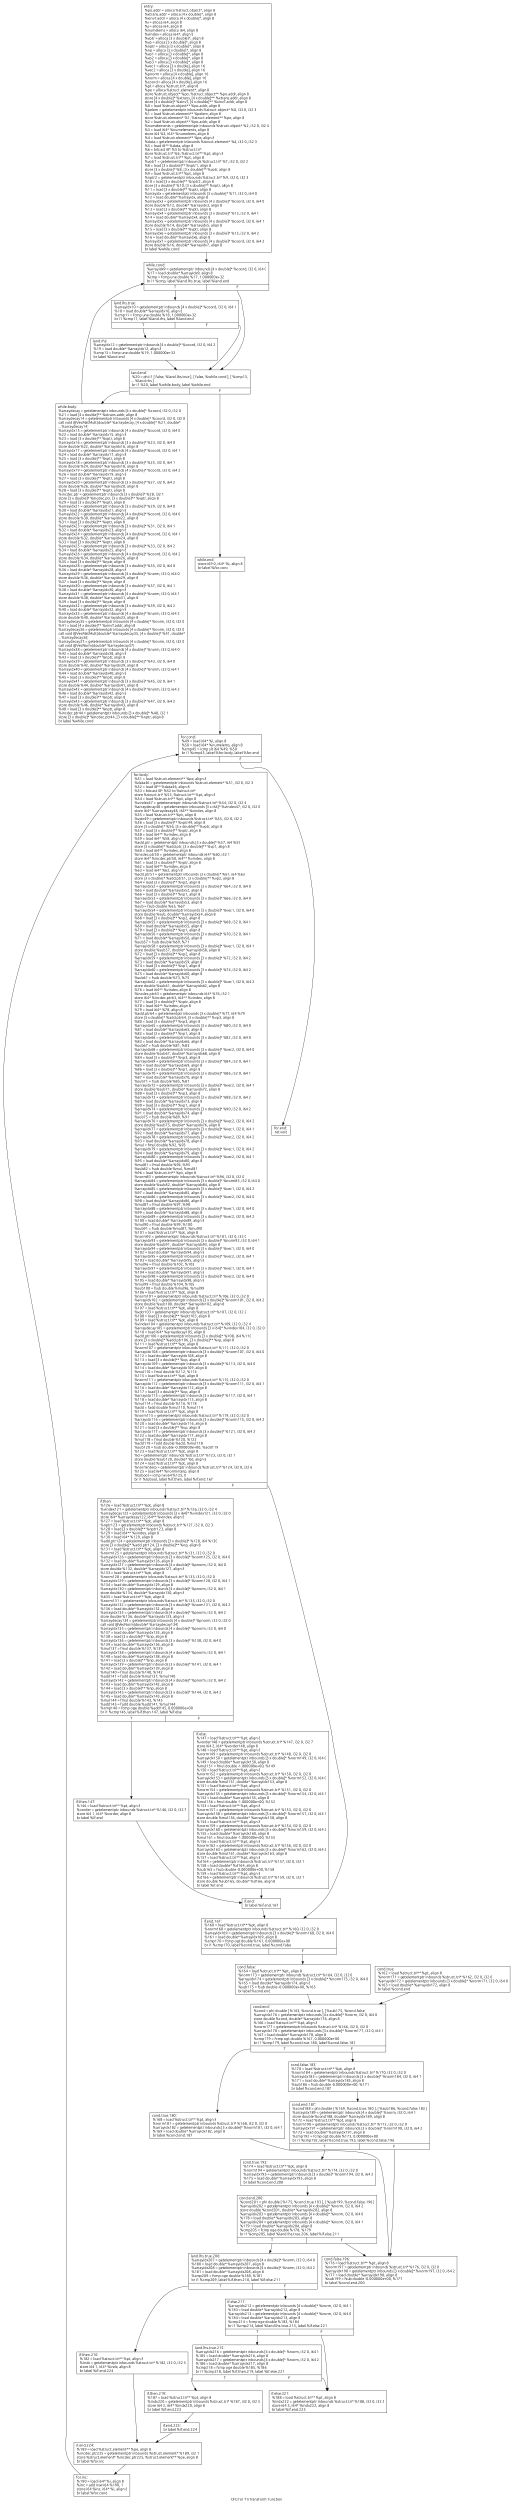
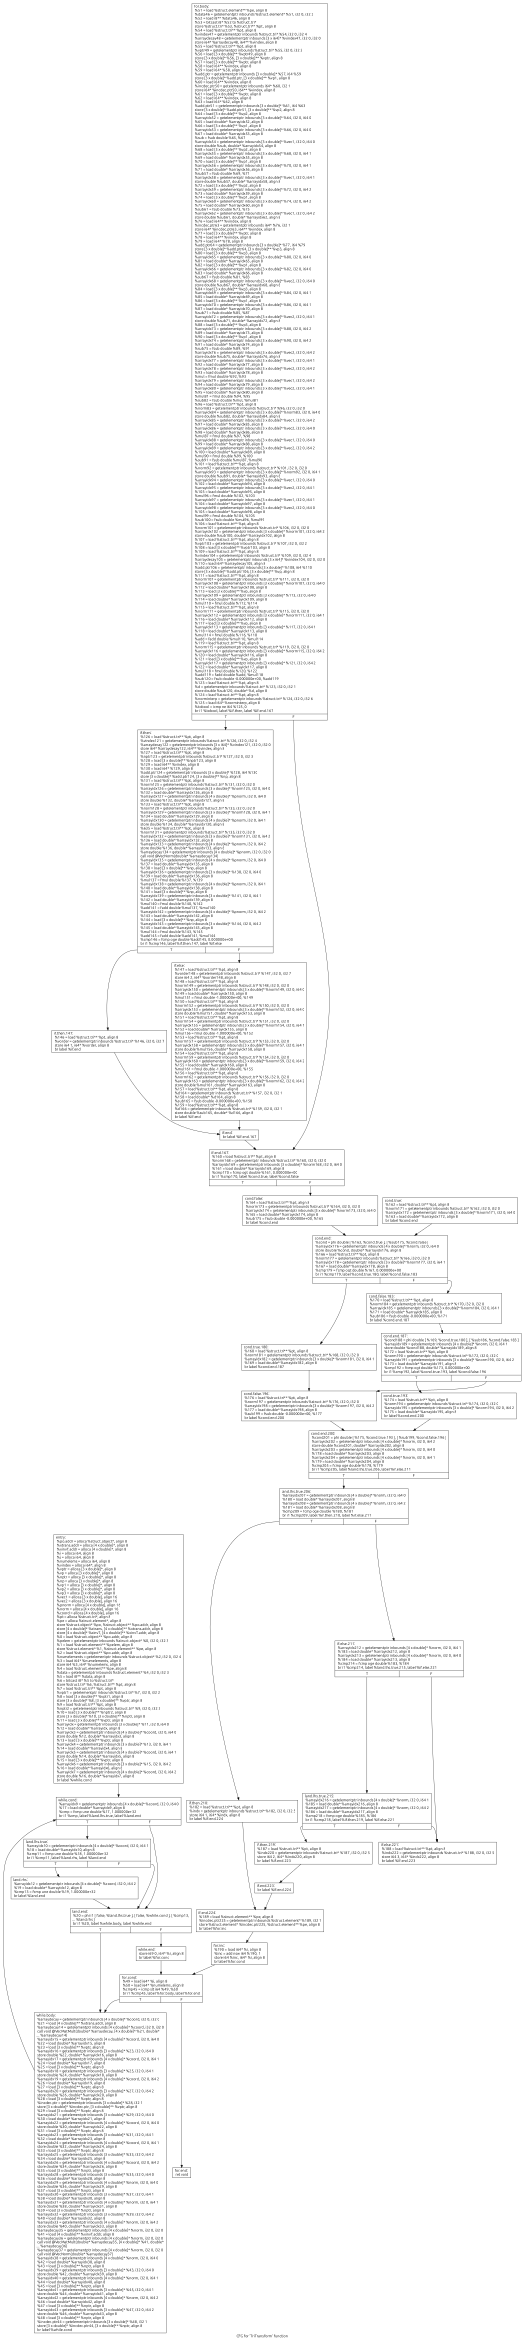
(199, 766) -> (111, 2003)
none -> (239, 957)
(354, 2249) -> (336, 1425)
